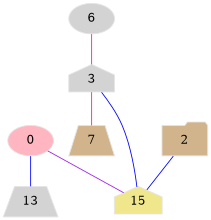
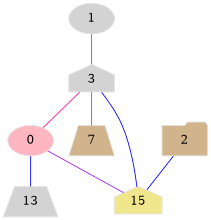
(92, 19) -> (92, 19)
none -> (61, 110)
